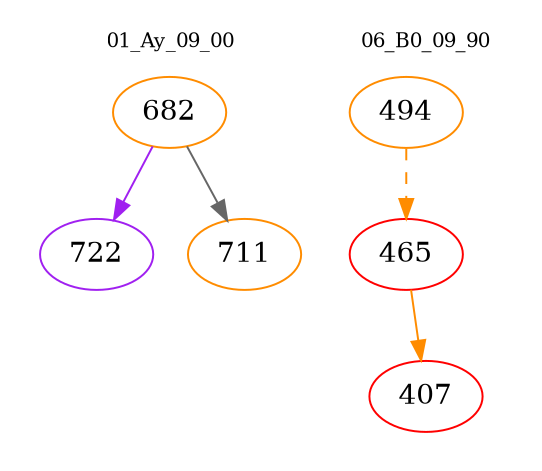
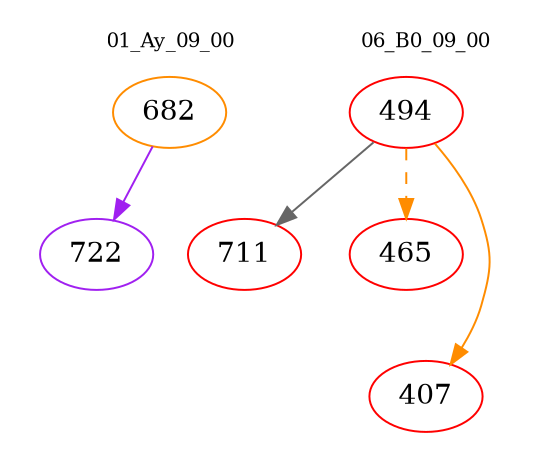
(426, 42) -> (426, 42)
(406, 112) -> (406, 112)
(202, 175) -> (347, 165)
(245, 254) -> (245, 254)
(415, 315) -> (487, 241)
